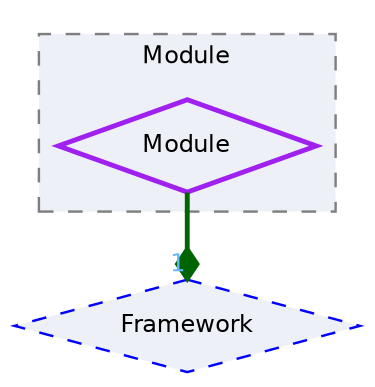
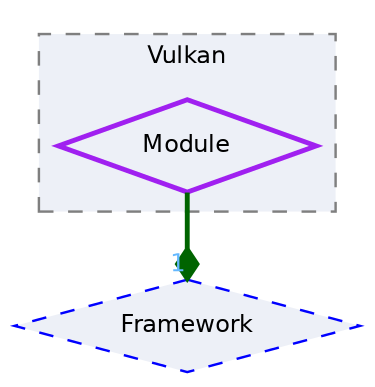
(187, 57) -> (187, 57)
